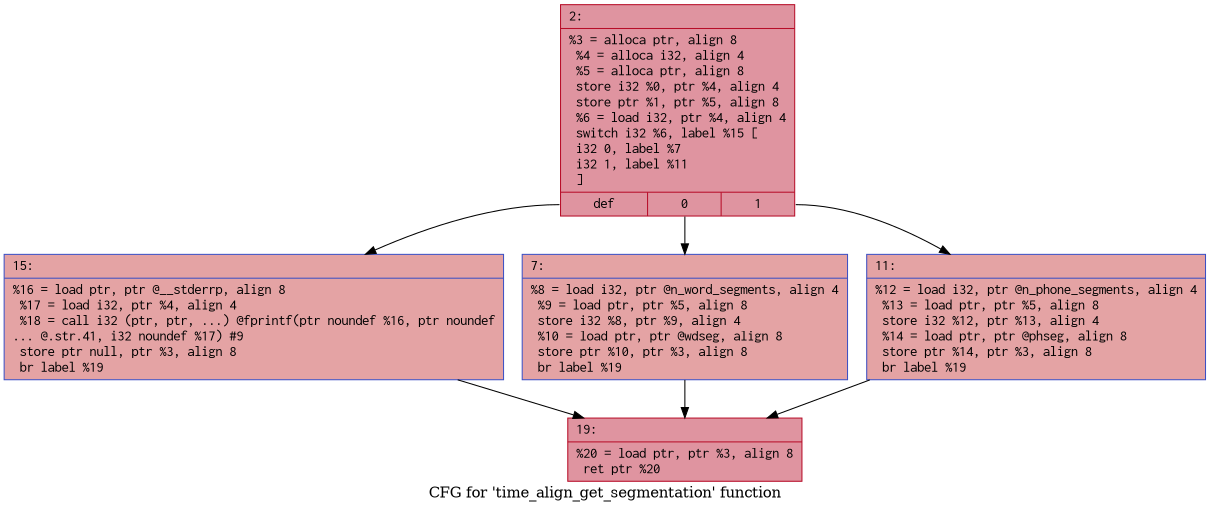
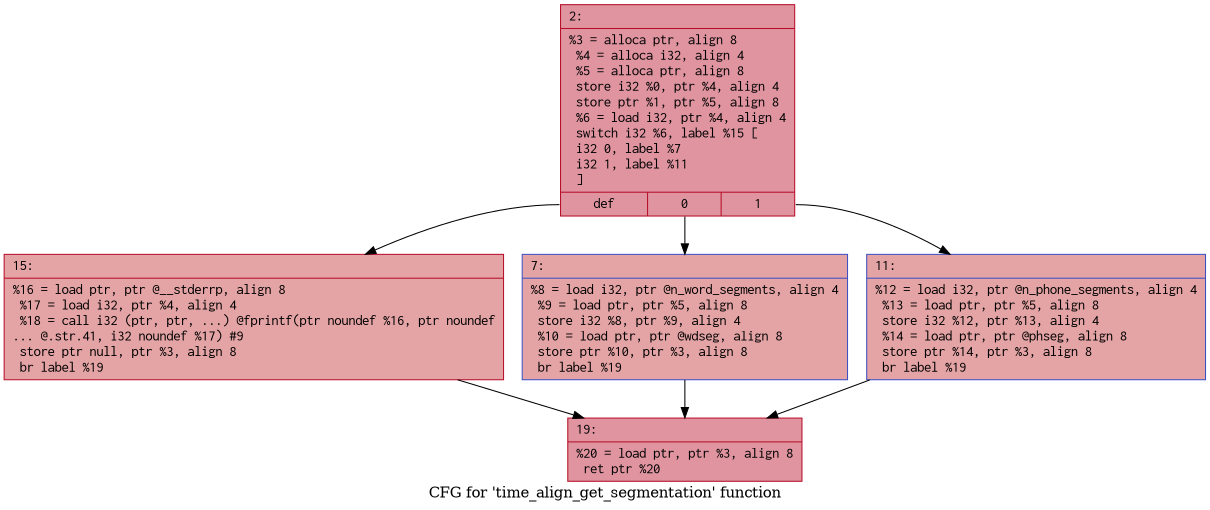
(254, 317) -> (254, 317)
